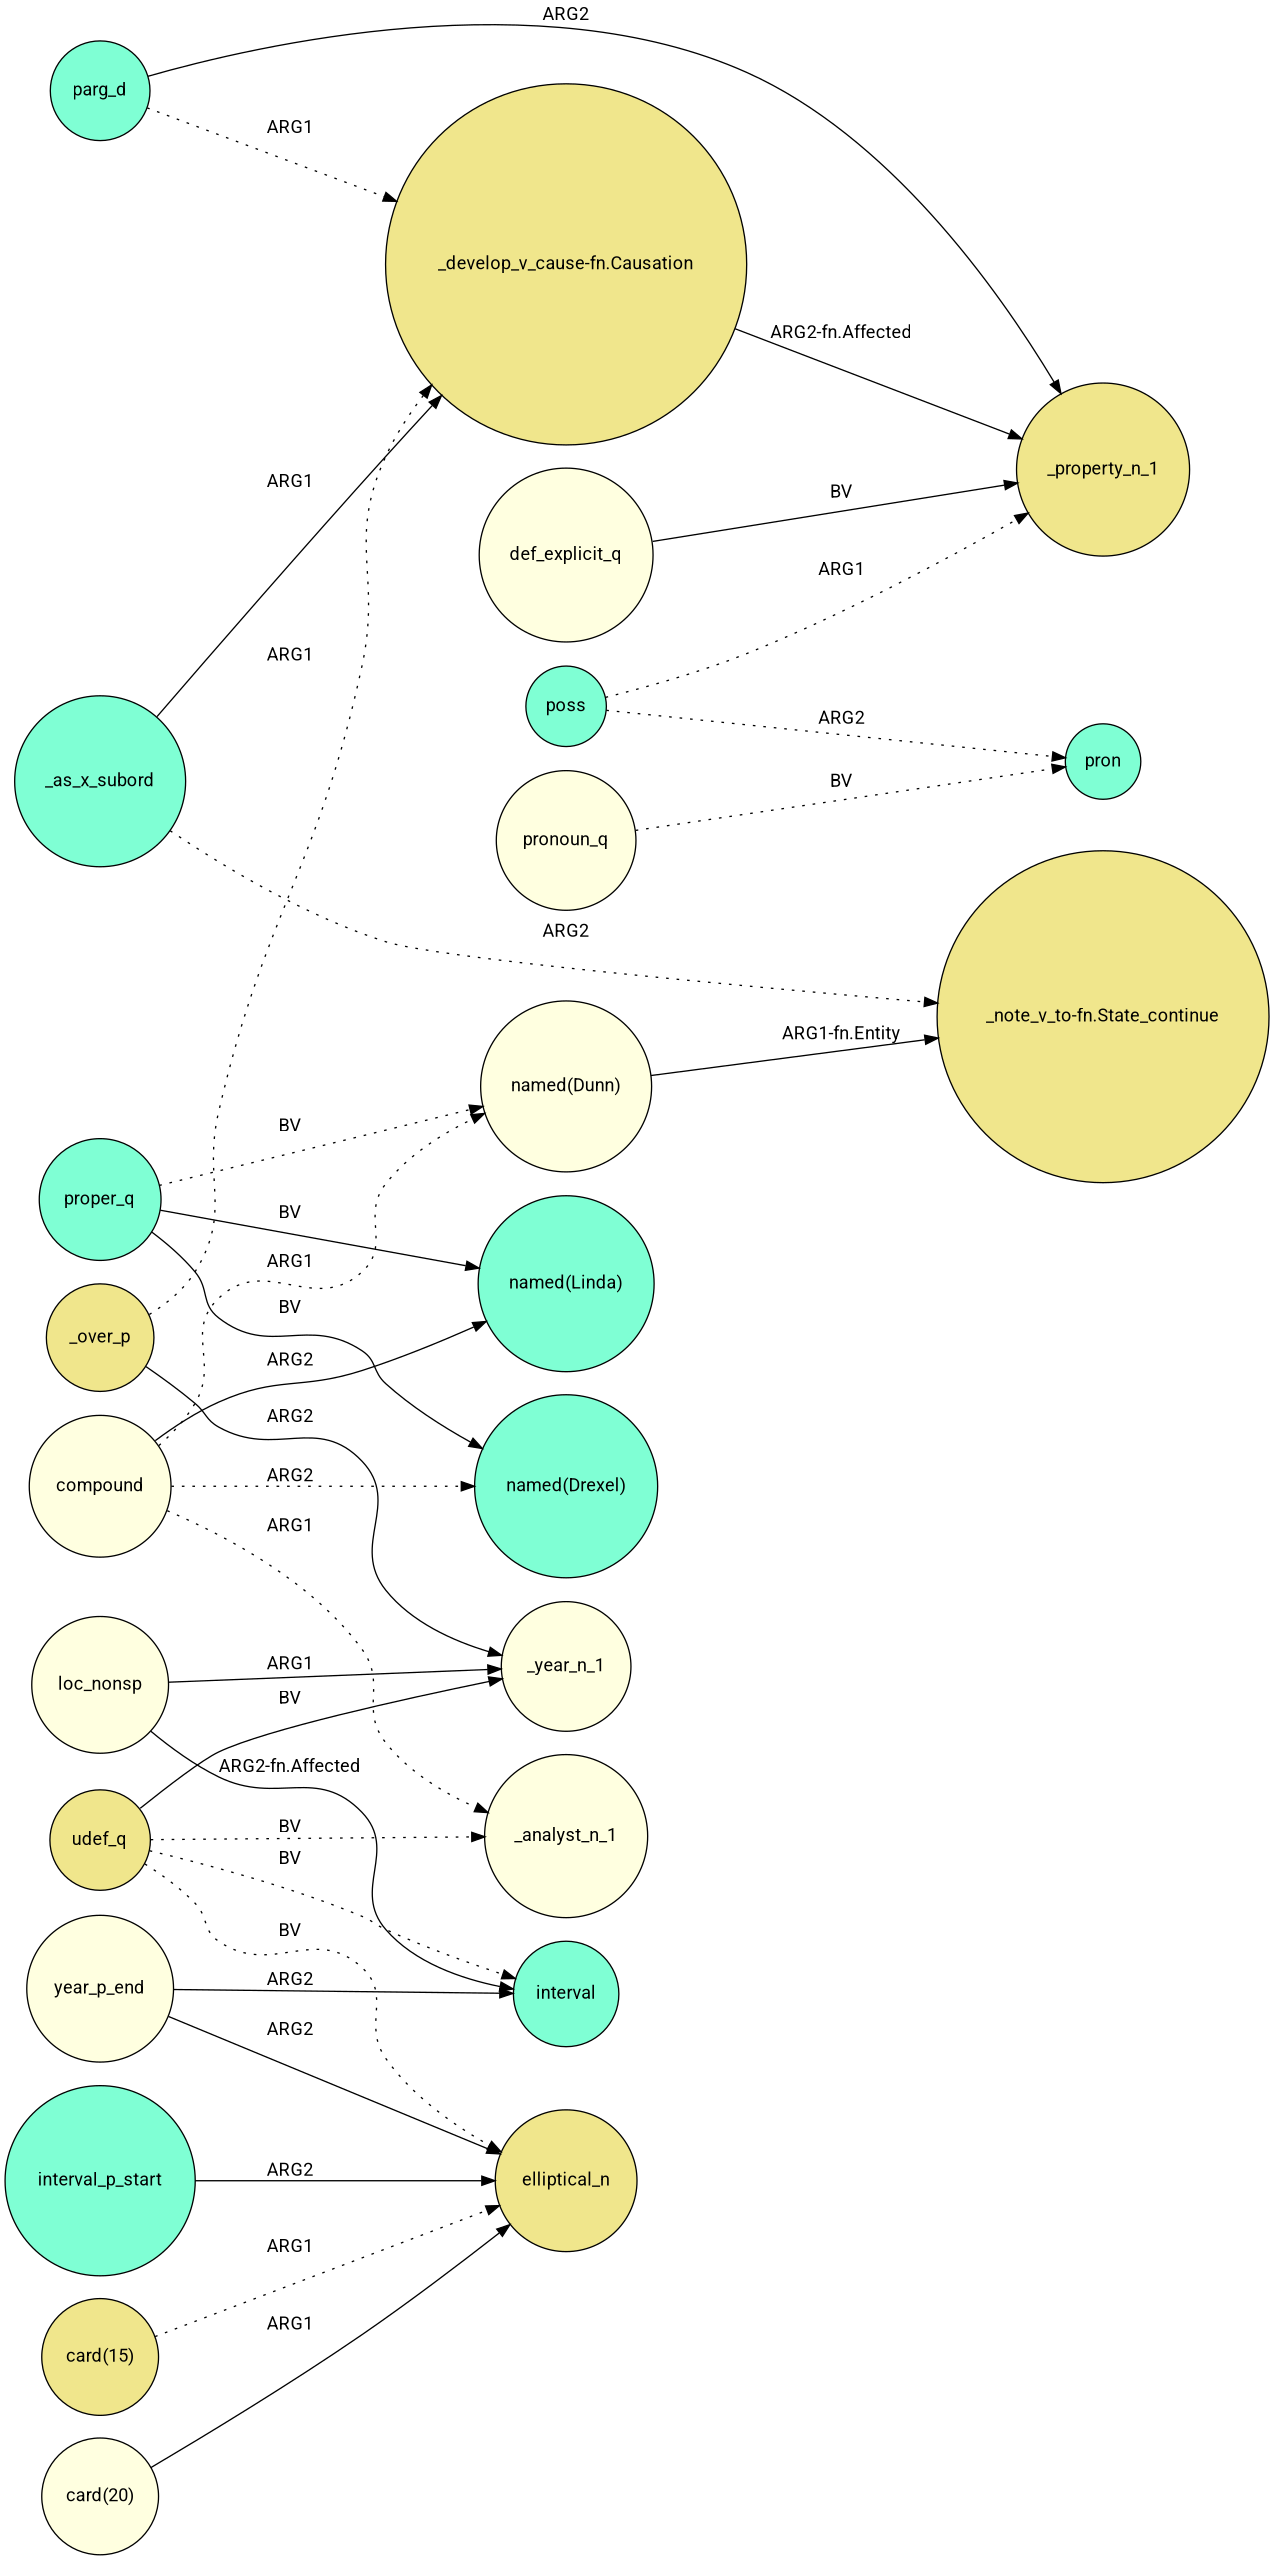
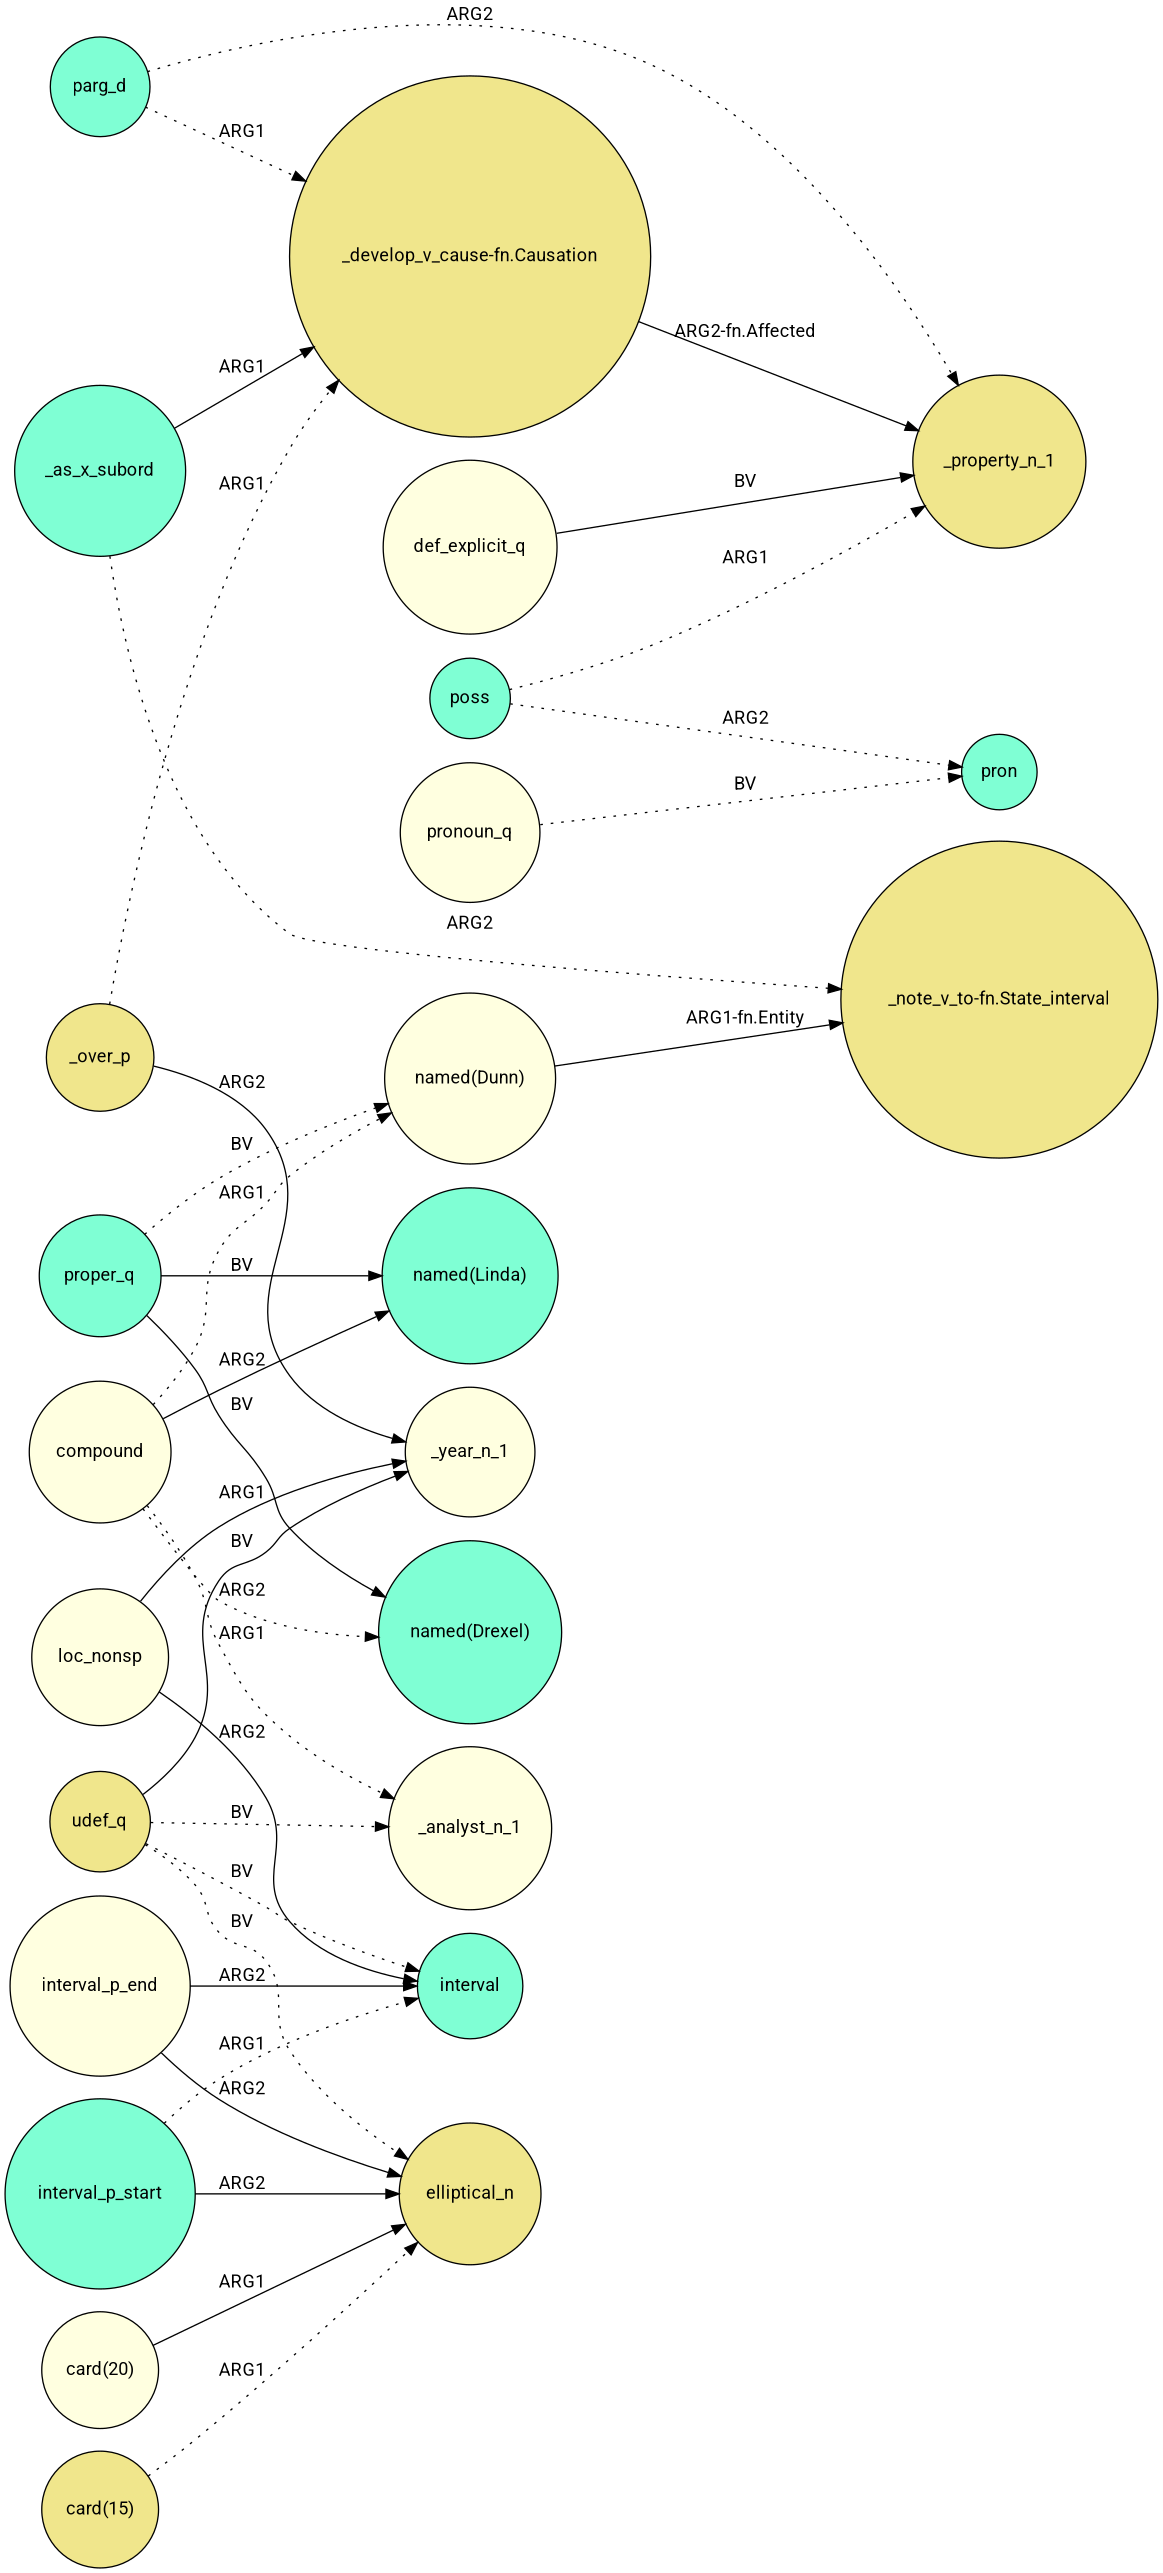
(668, 45) -> (615, 52)
(1103, 1017) -> (999, 1000)
(290, 1767) -> (242, 1733)
(100, 1989) -> (100, 1986)
none -> (277, 2048)
